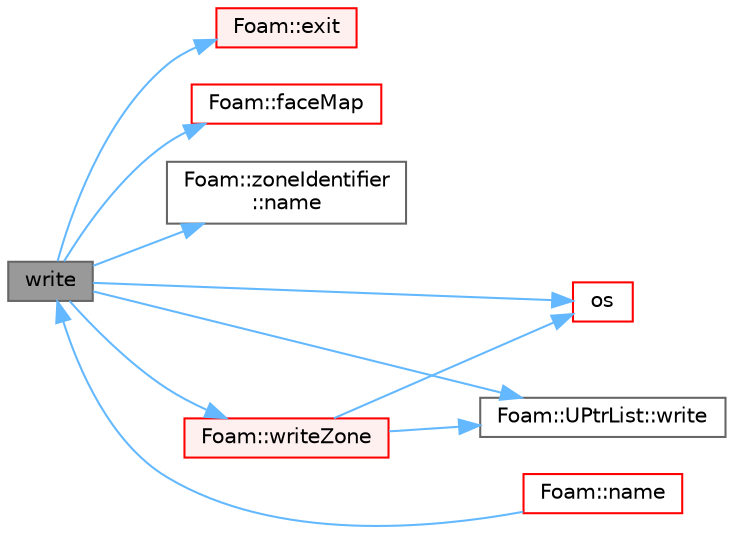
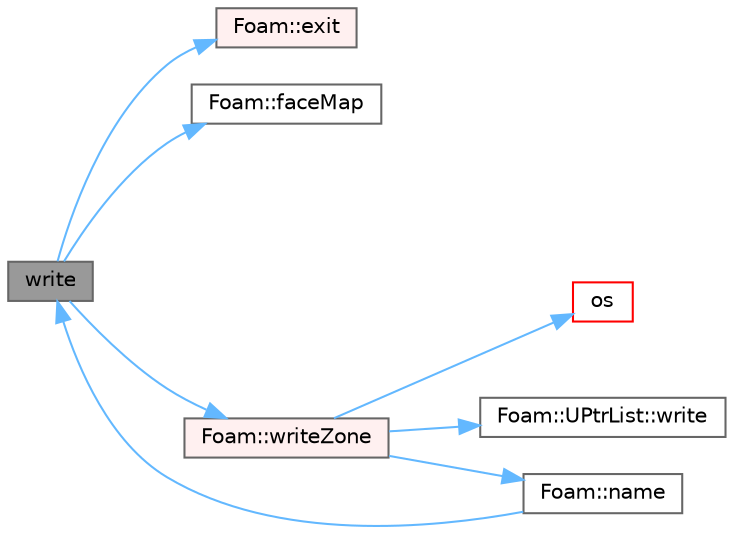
(286, 28) -> (286, 28)
(286, 104) -> (286, 104)
(286, 193) -> none
(322, 291) -> none
(297, 342) -> none
(286, 438) -> (286, 438)
none -> (446, 466)
(603, 494) -> (603, 494)
